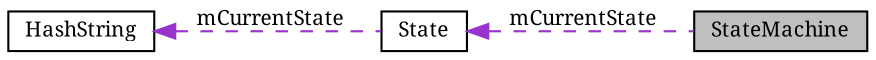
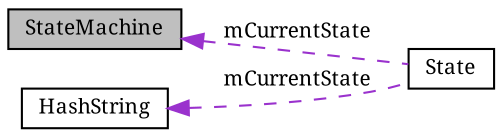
(591, 31) -> (306, 53)
